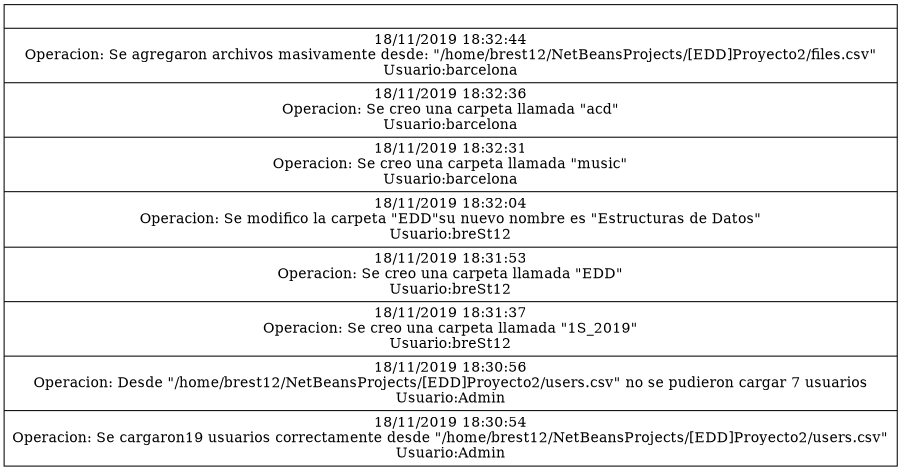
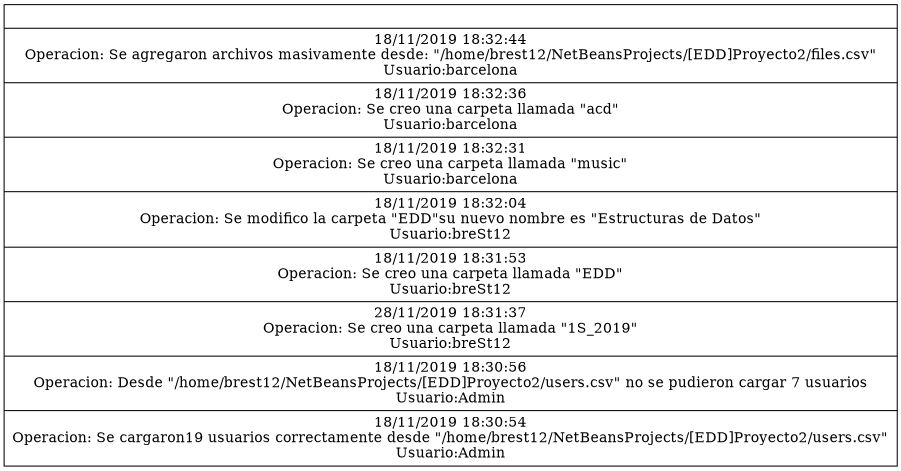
(451, 313) -> (451, 313)
